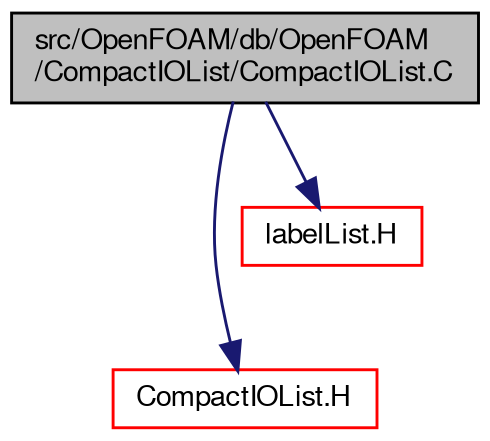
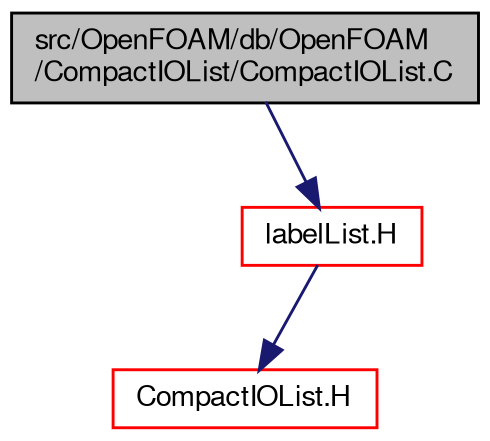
(215, 222) -> (295, 305)
